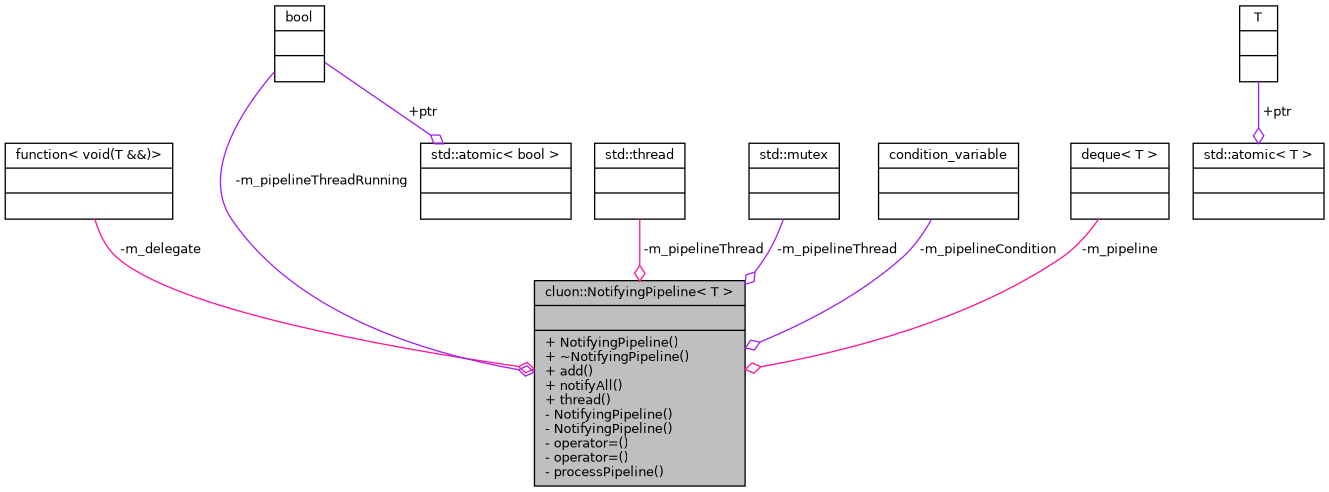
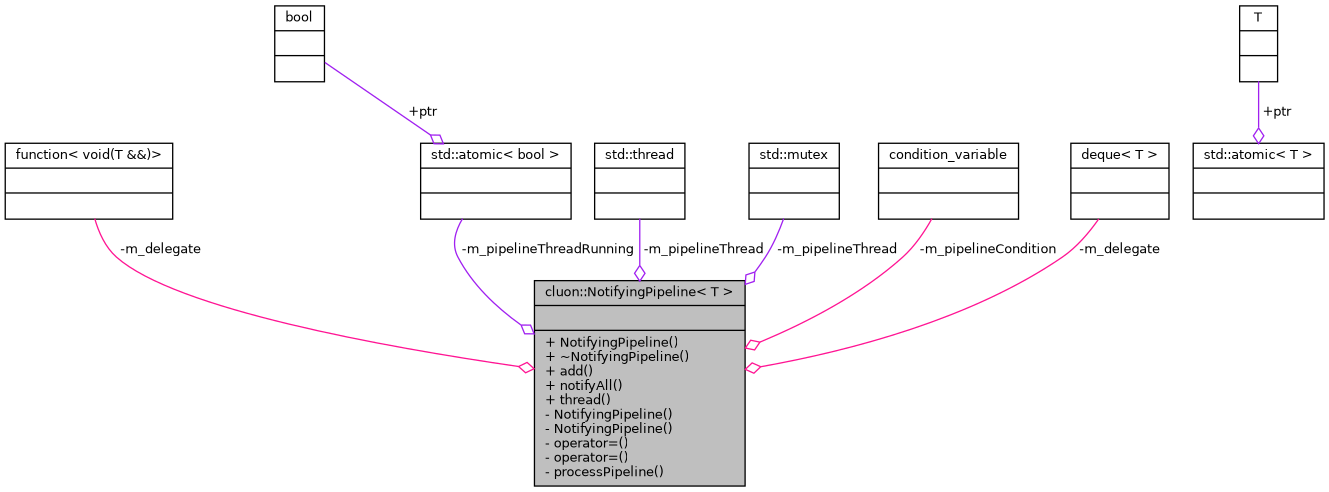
(640, 242) -> (640, 242)
(1118, 250) -> (1118, 250)
(289, 280) -> (472, 279)
(856, 293) -> (856, 293)
